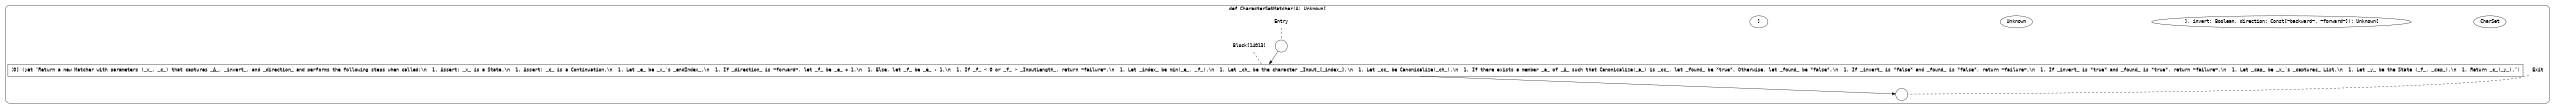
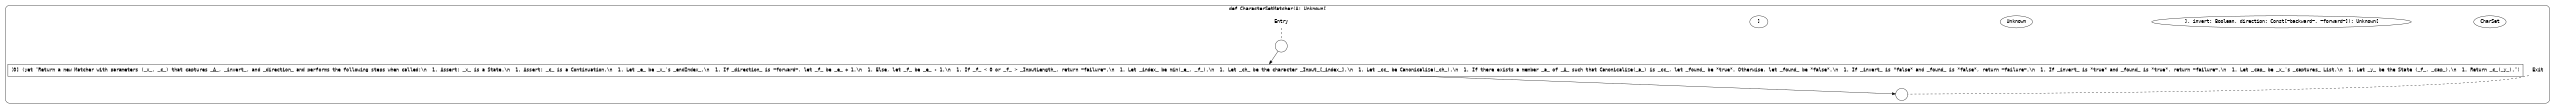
(1250, 46) -> none
